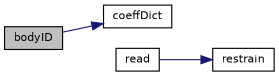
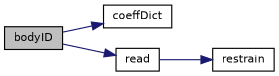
none -> (84, 48)
